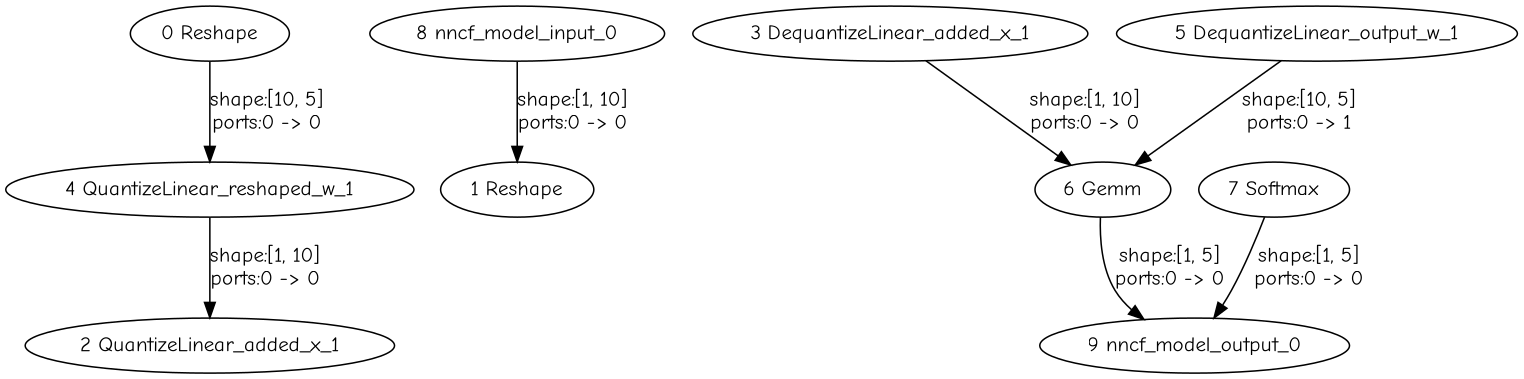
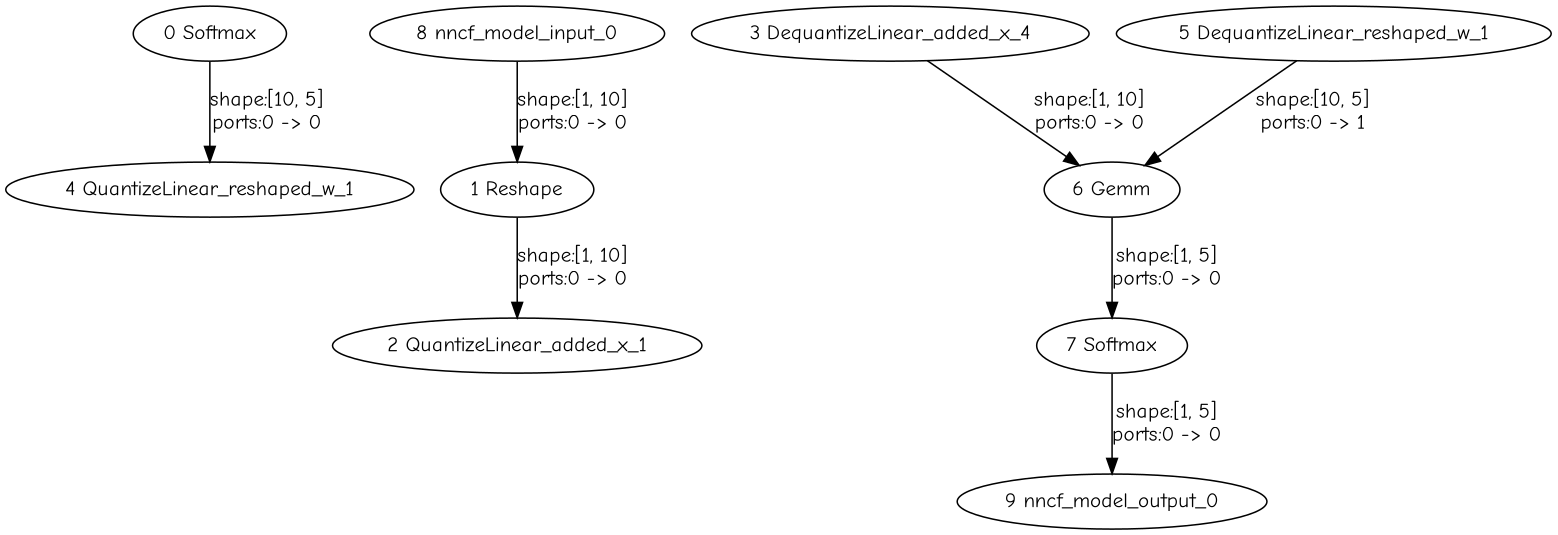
(210, 34) -> (210, 34)
(890, 34) -> (890, 34)
(1317, 34) -> (1334, 34)
(210, 260) -> (517, 260)
(1105, 267) -> (1112, 260)
